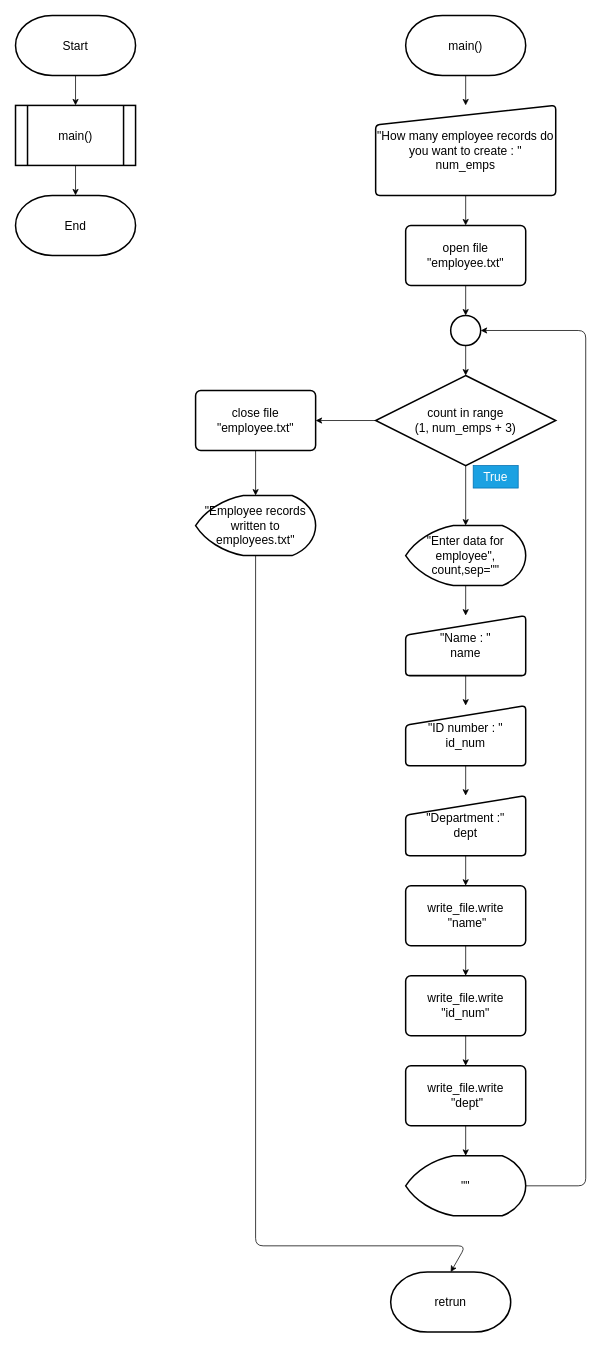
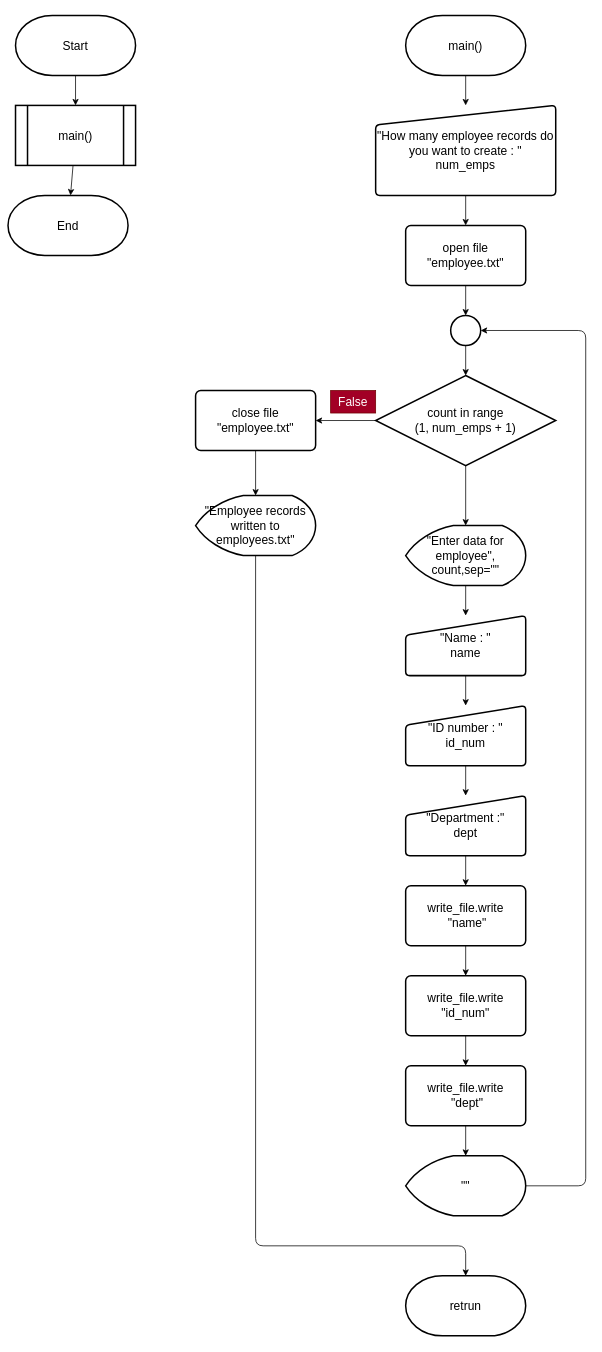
(75, 225) -> (68, 225)
none -> (353, 402)
(465, 420) -> (465, 420)
(495, 477) -> none
(450, 1302) -> (465, 1305)
